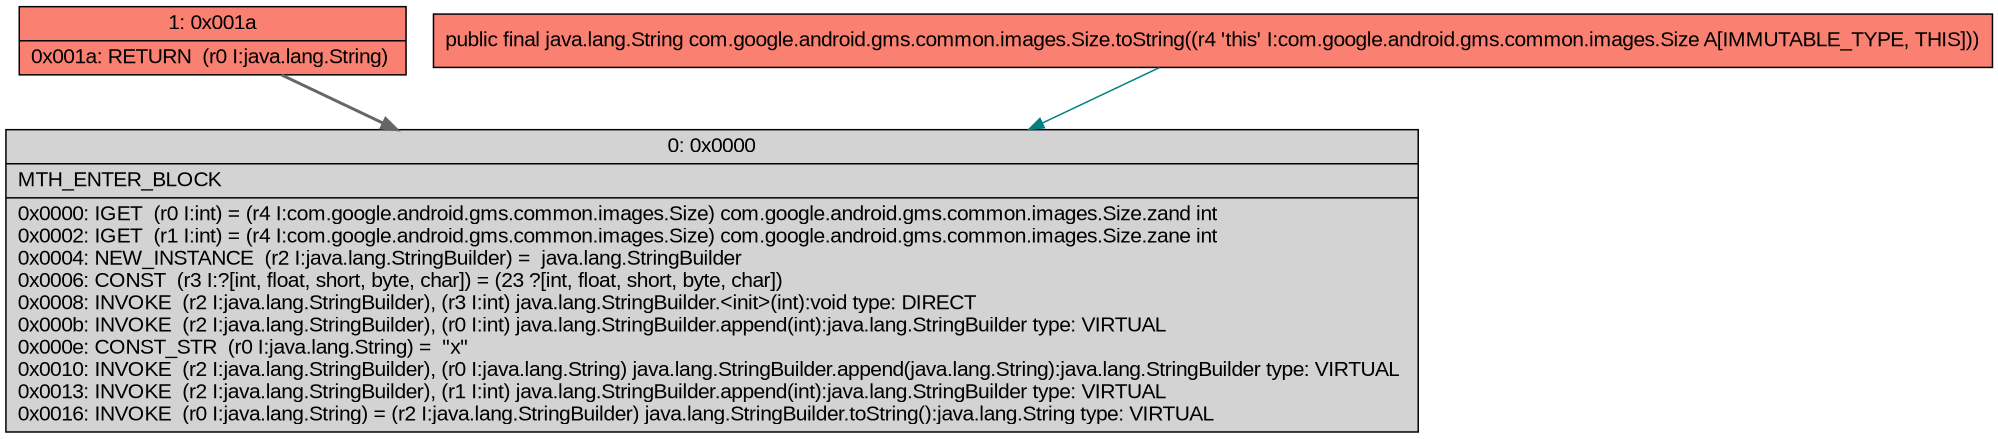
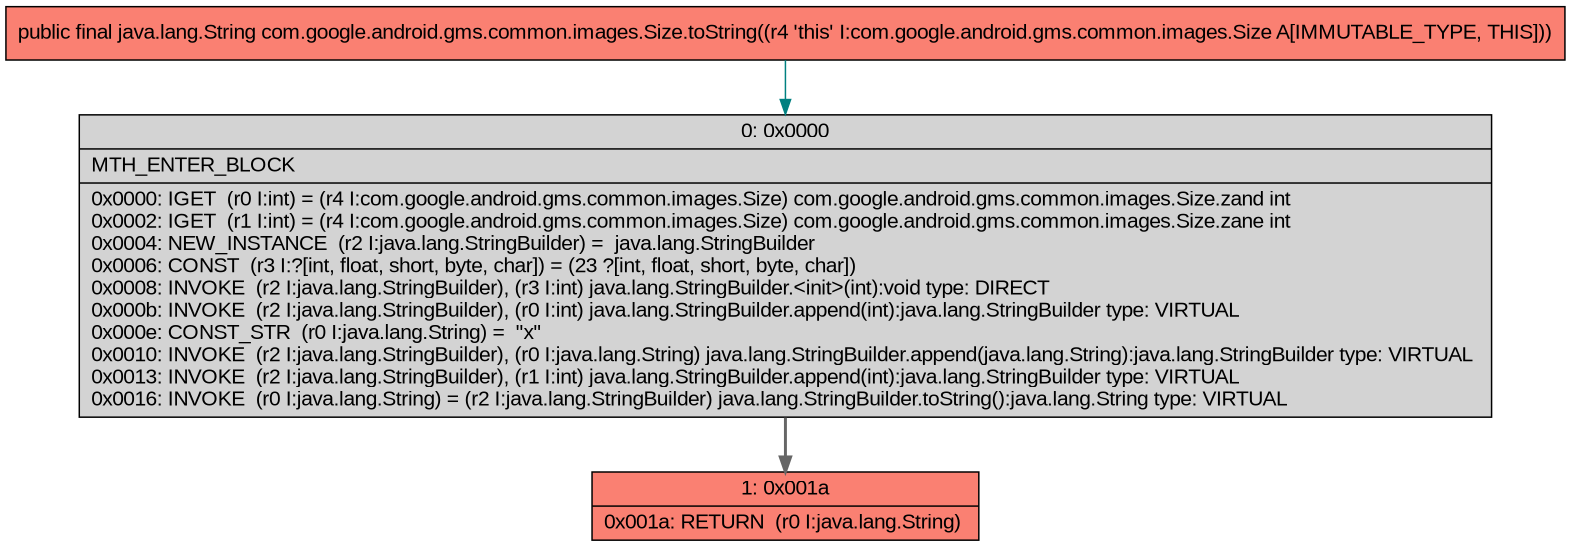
(332, 99) -> (785, 437)
